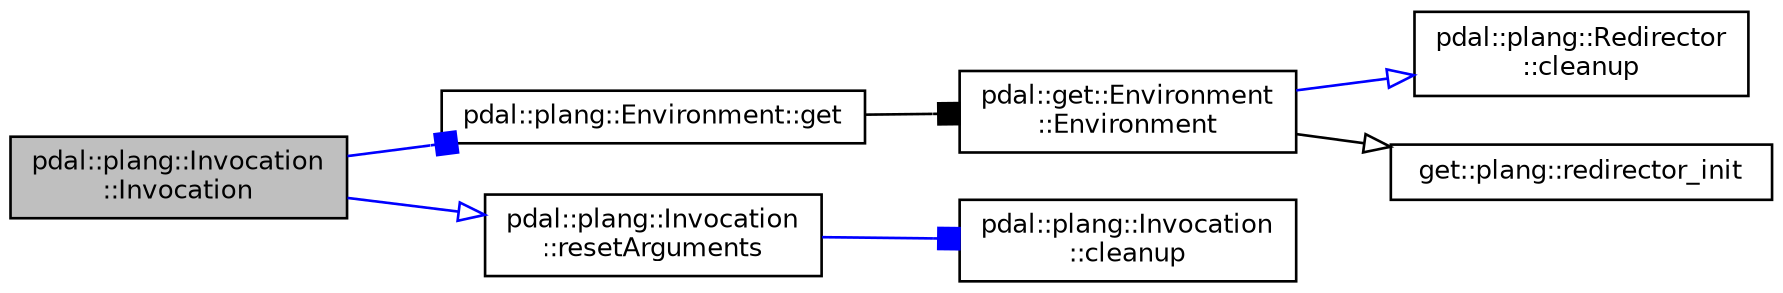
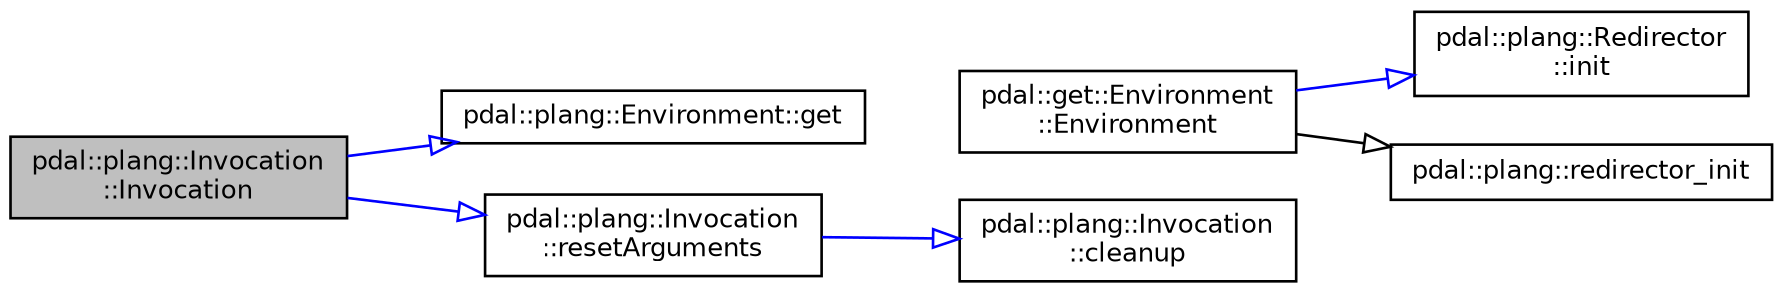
(1581, 54) -> (1581, 54)
(899, 114) -> none
(389, 151) -> (389, 151)
(1581, 172) -> (1581, 172)
(878, 238) -> (878, 238)
